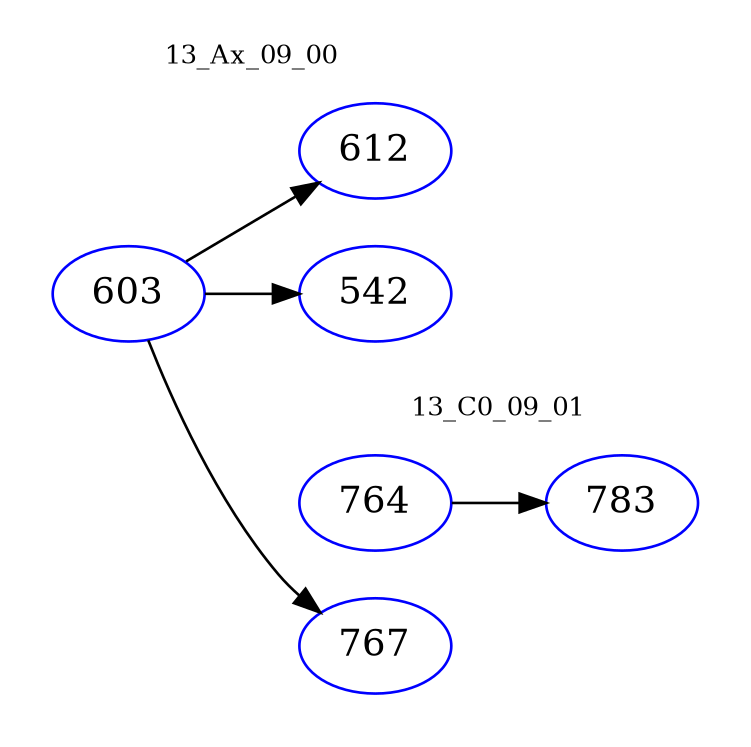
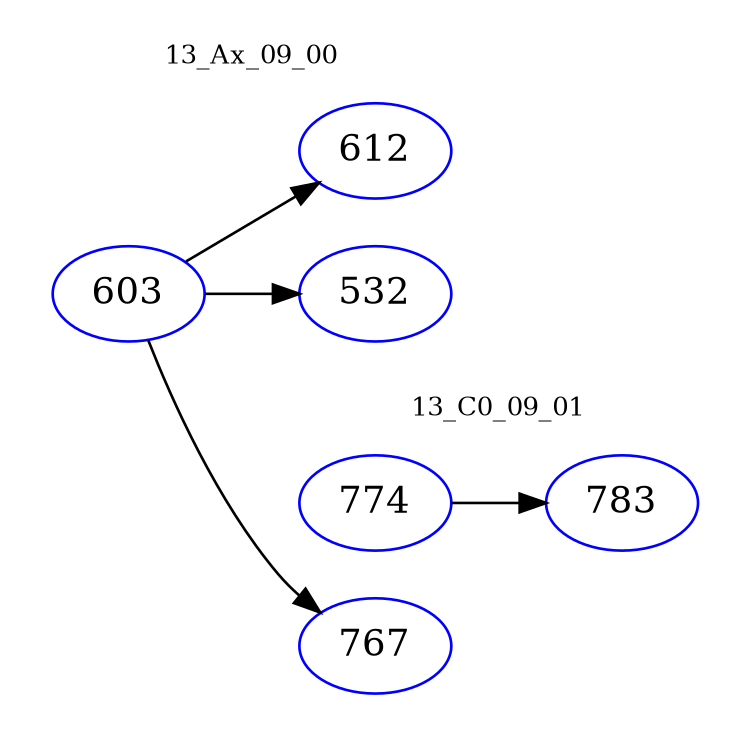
(375, 294) -> (375, 294)
(375, 503) -> (375, 503)
